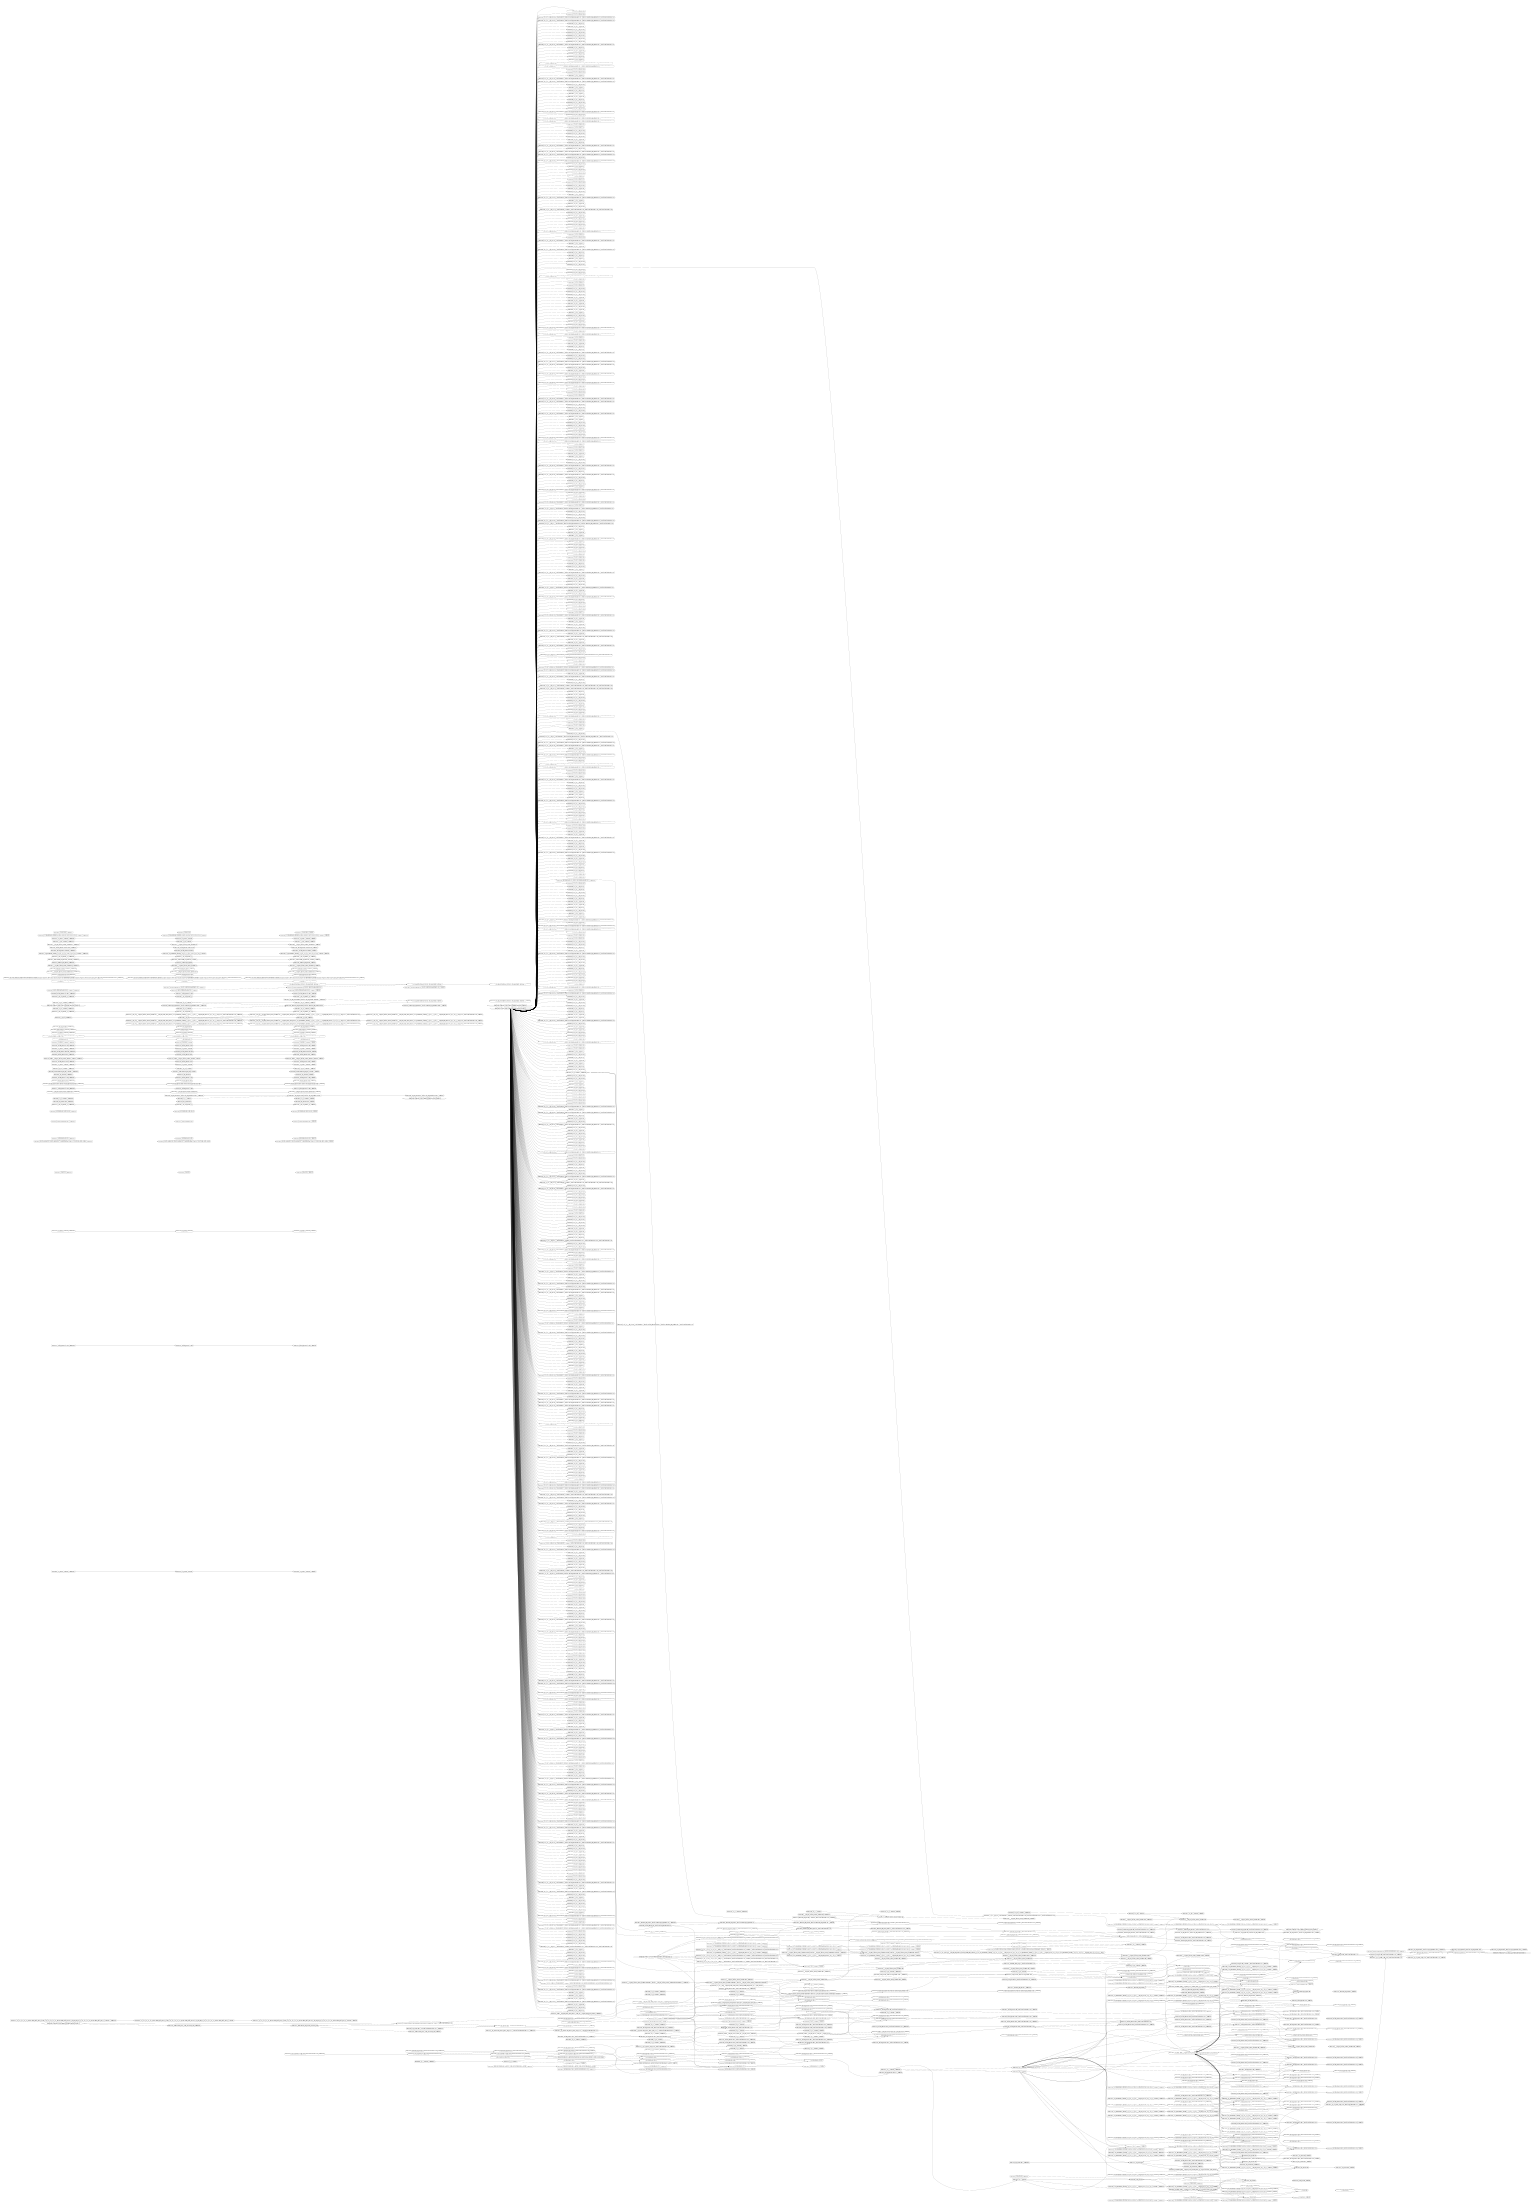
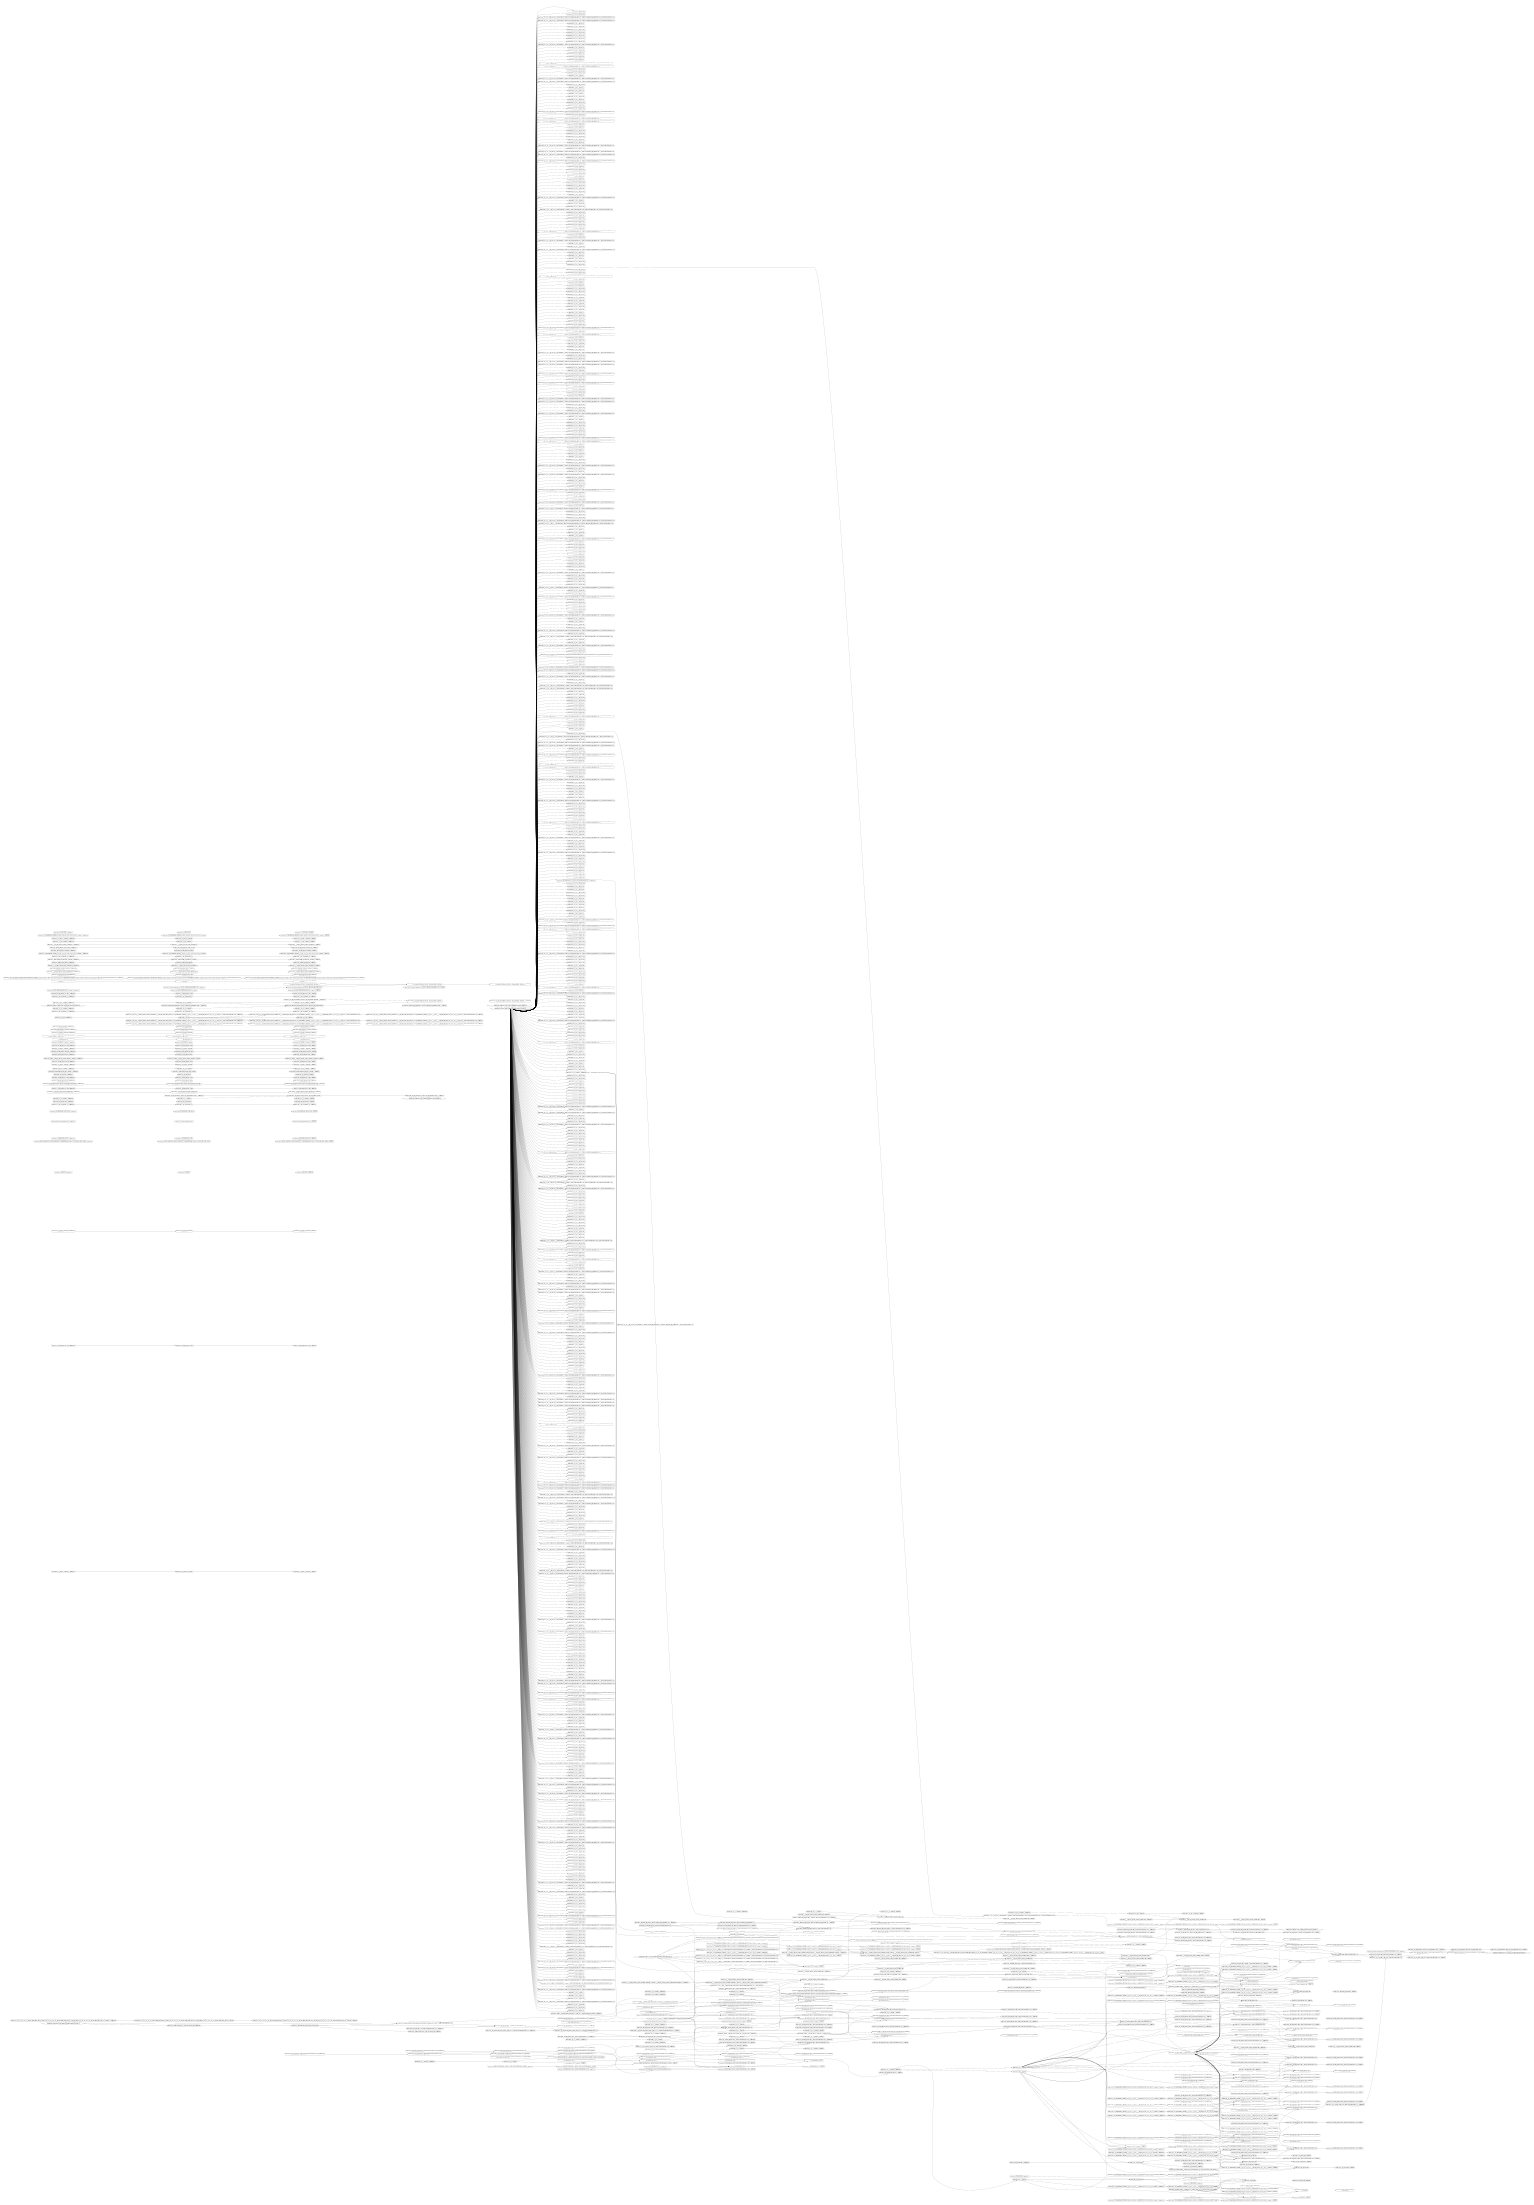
none -> (737, 1926)
